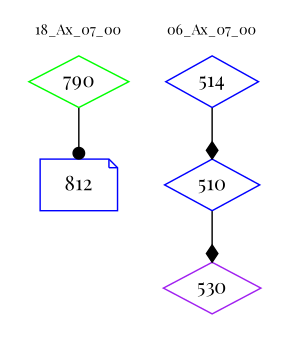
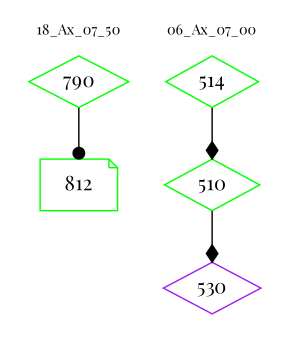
(79, 31) -> (79, 31)
(212, 82) -> (212, 82)
(79, 185) -> (79, 185)
(212, 185) -> (212, 185)
